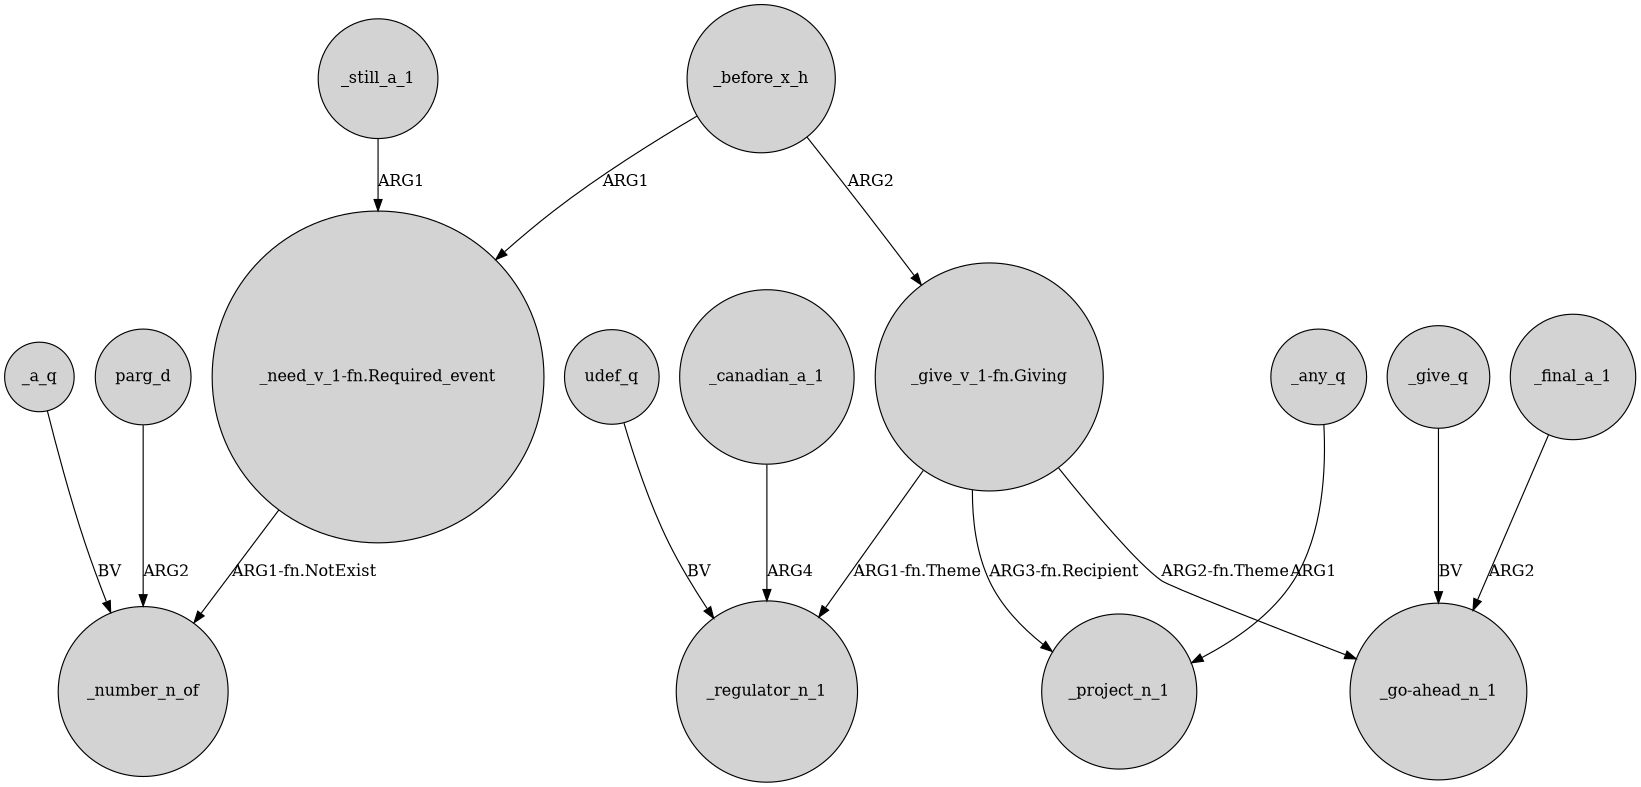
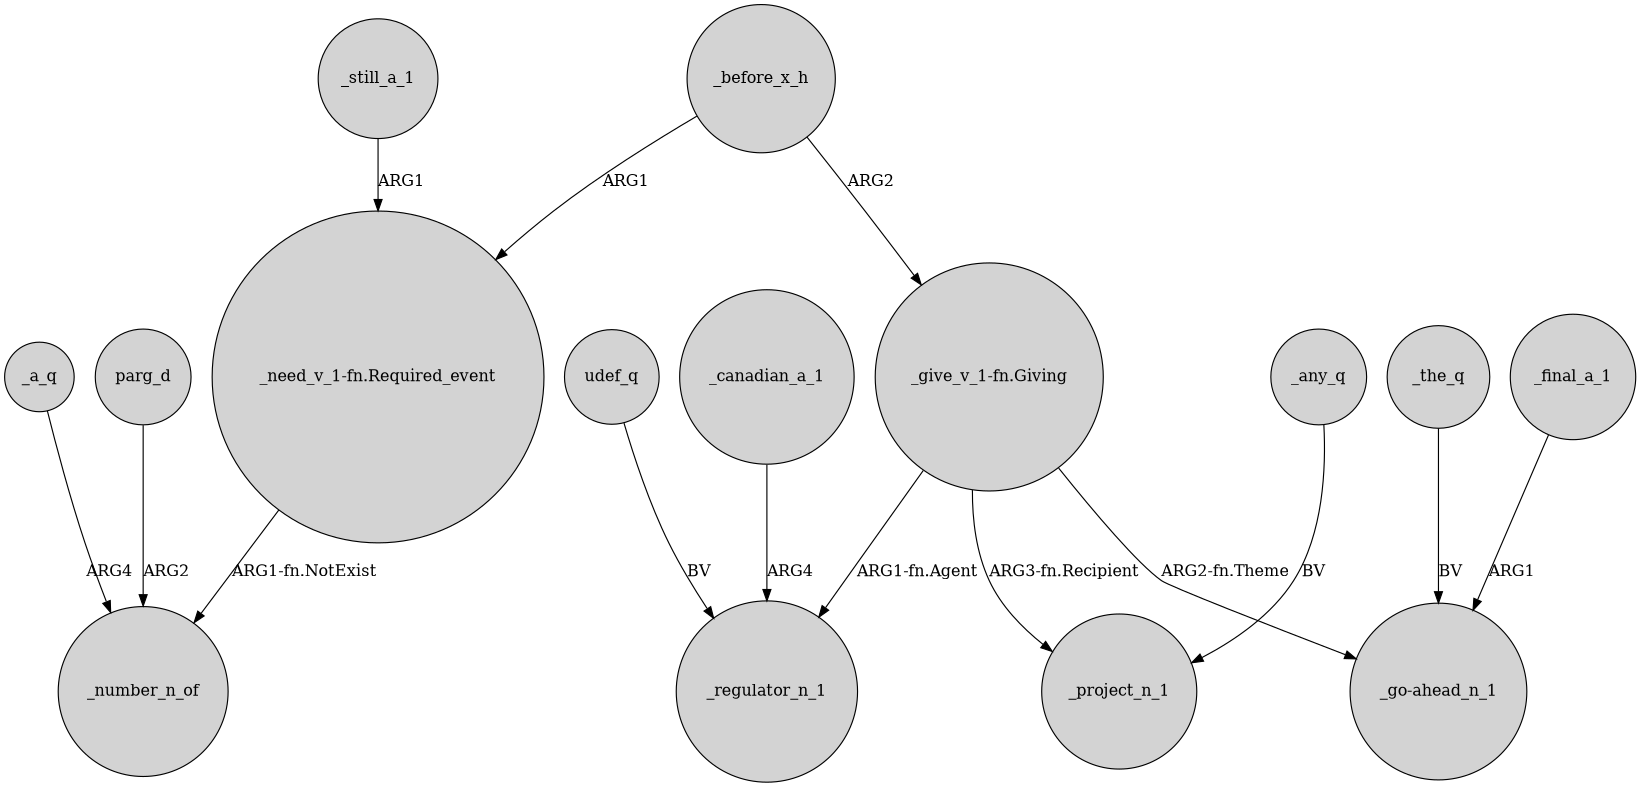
(1438, 377) -> (1438, 377)
(110, 572) -> (110, 572)
(917, 572) -> (917, 572)
(1314, 572) -> (1314, 572)
(1512, 572) -> (1512, 572)
